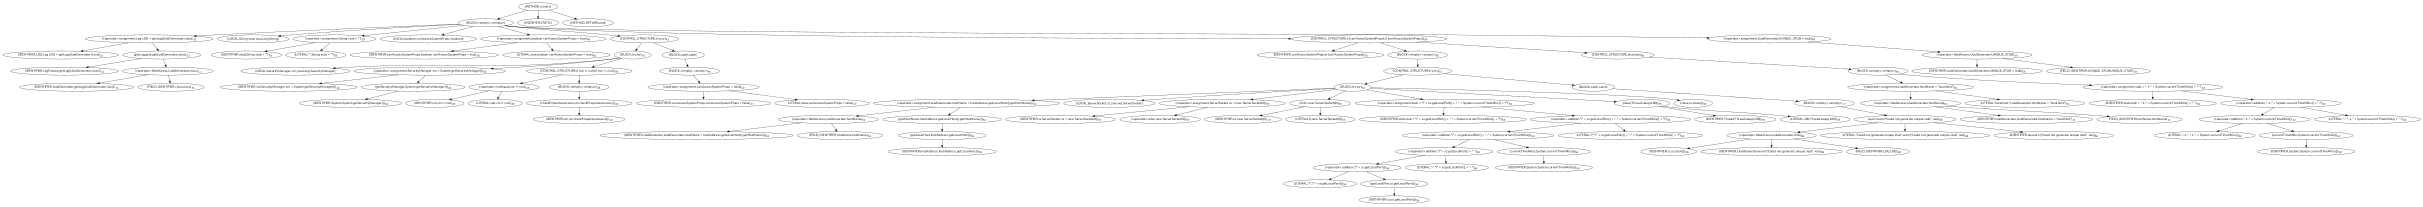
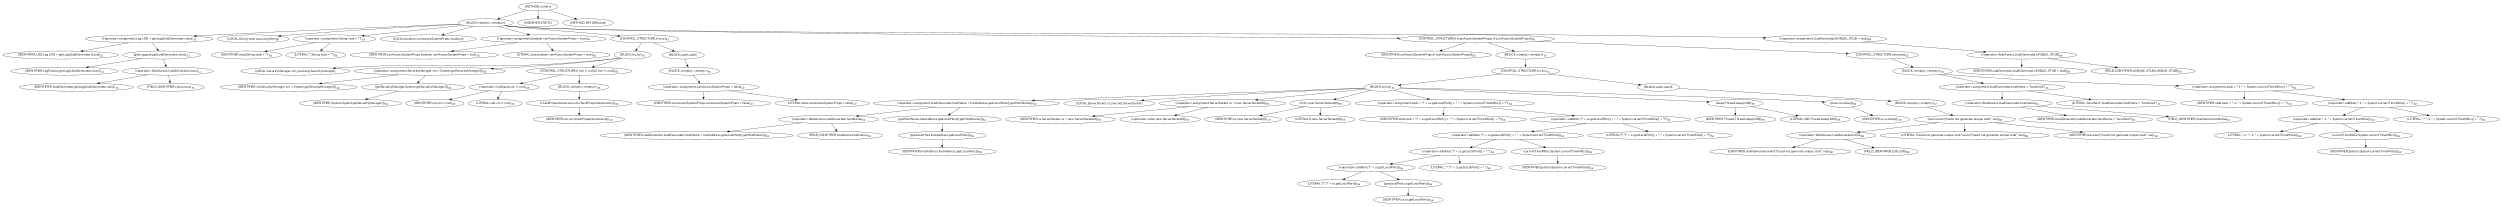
(1720, 144) -> (1861, 111)
